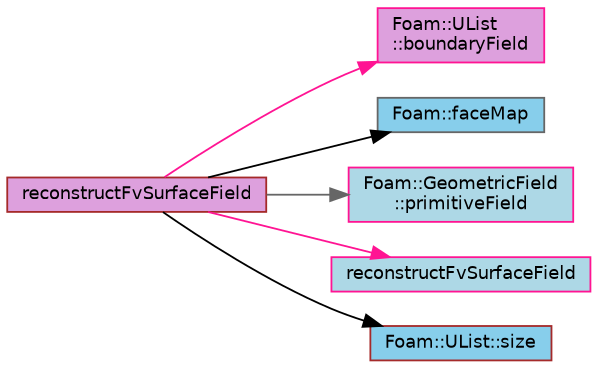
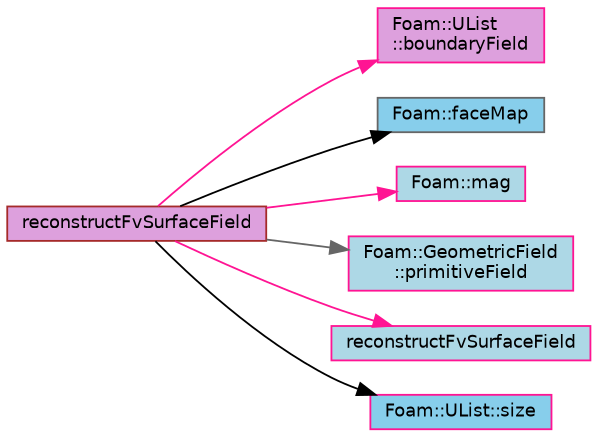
none -> (461, 184)
(461, 343) -> (461, 412)
